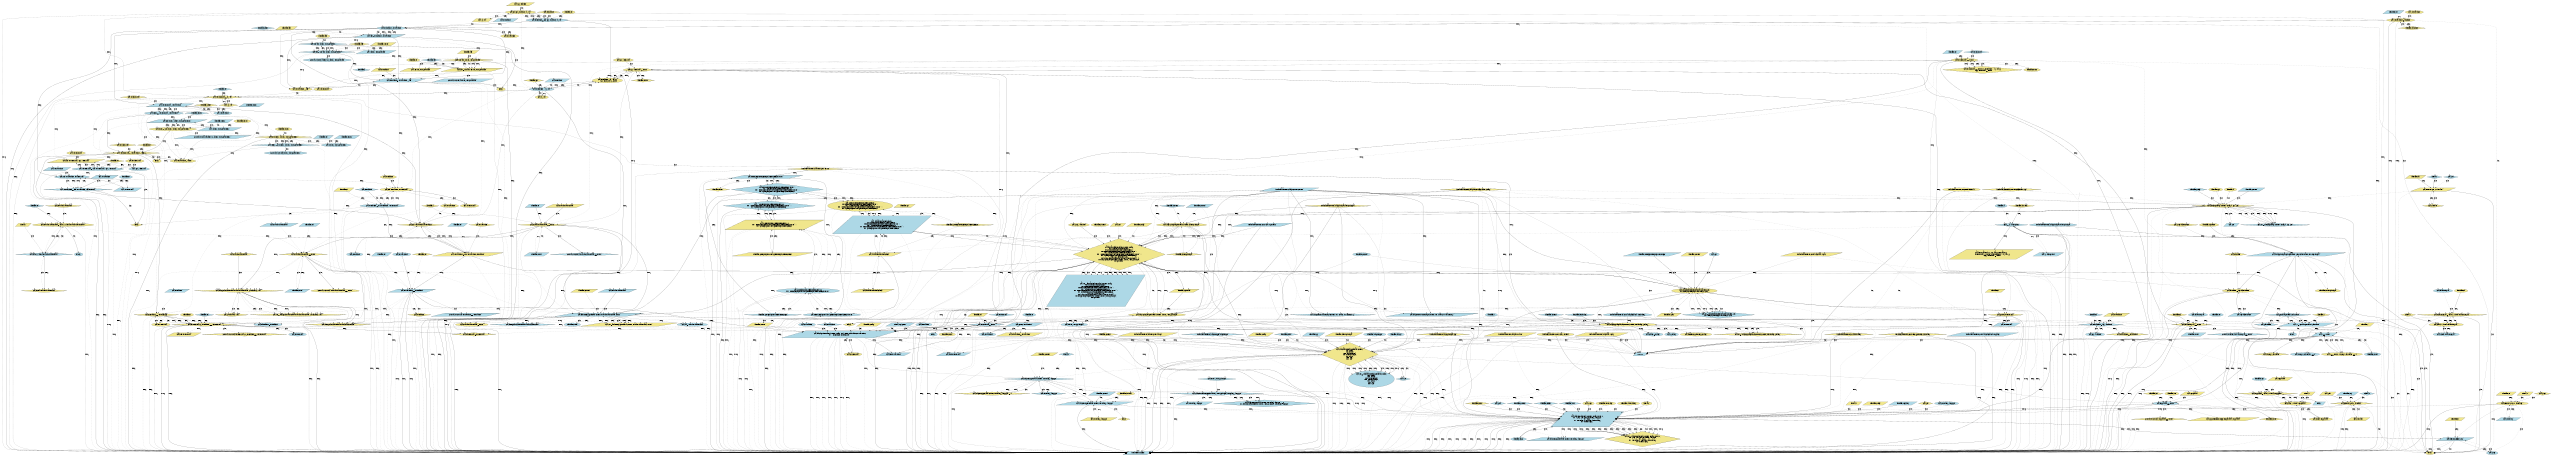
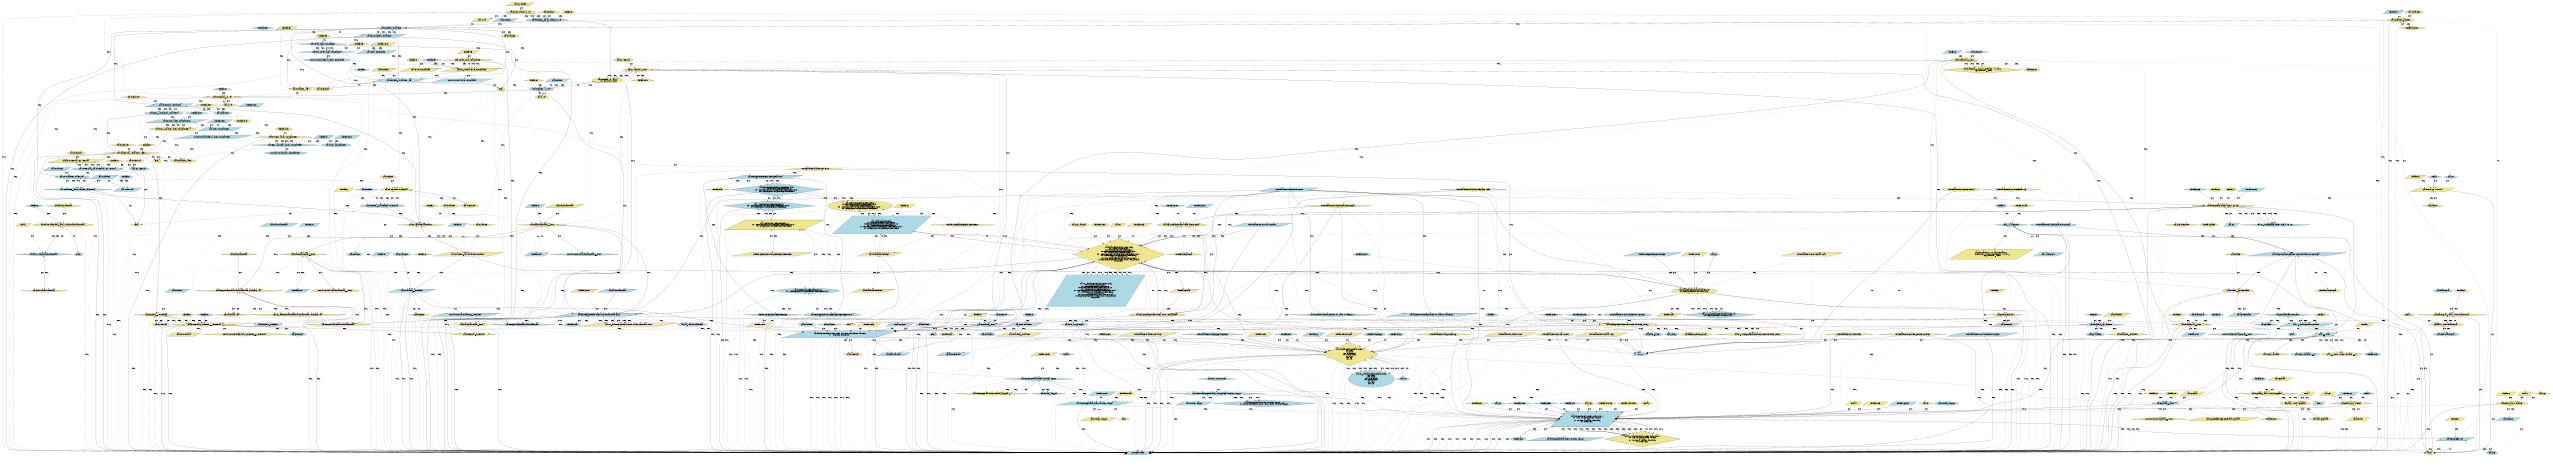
(414, 238) -> (401, 215)
